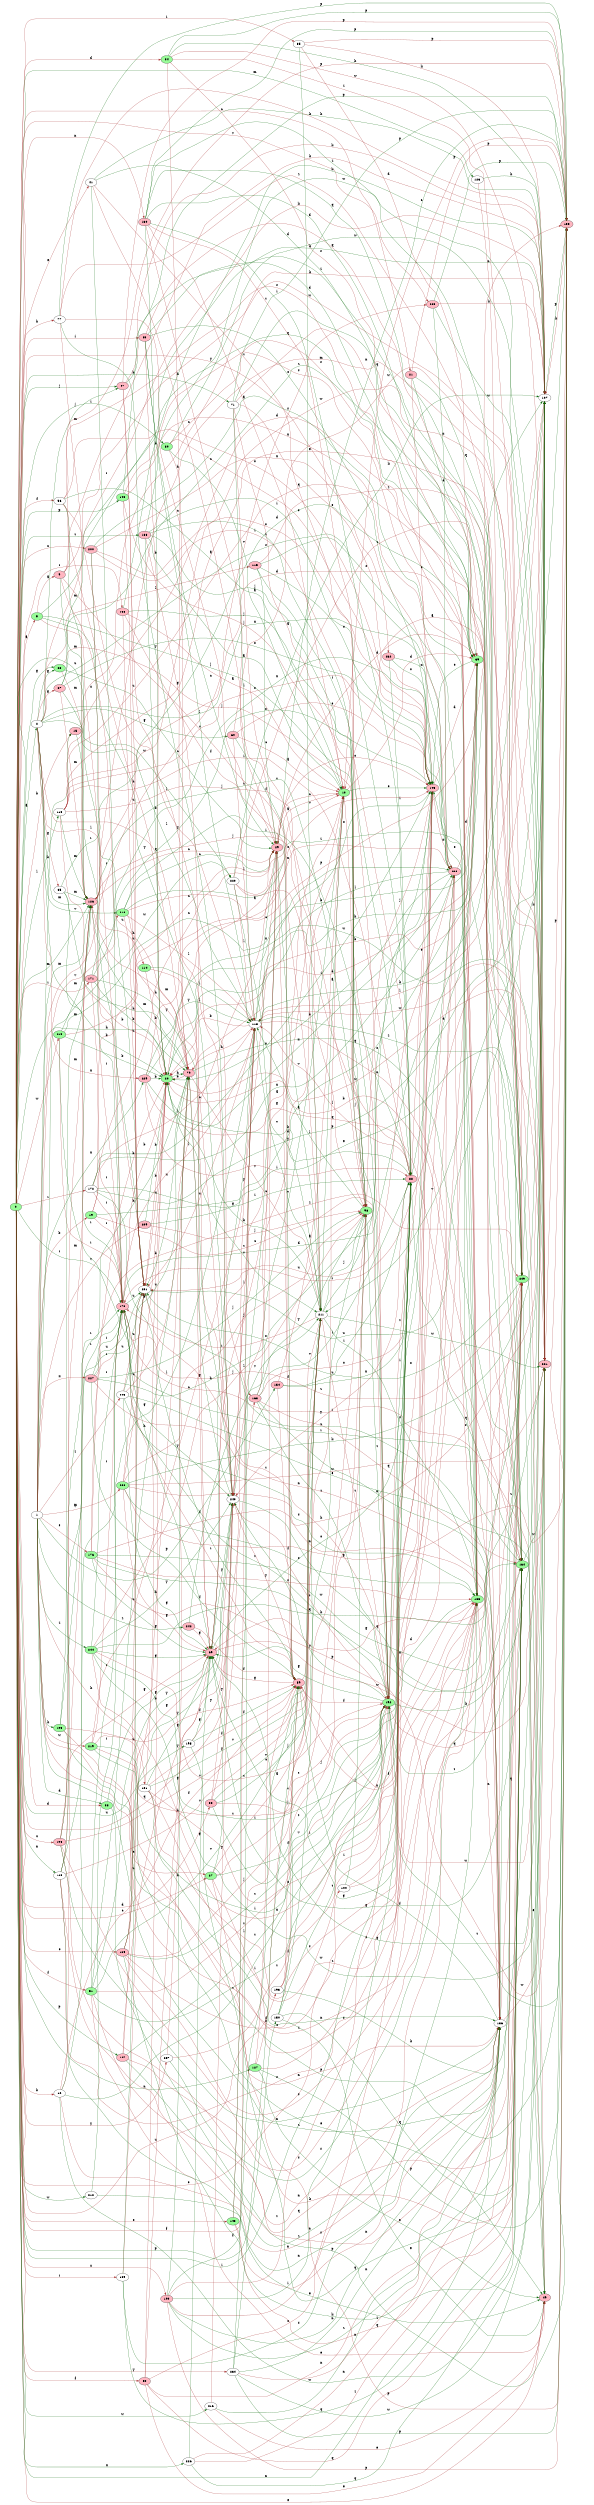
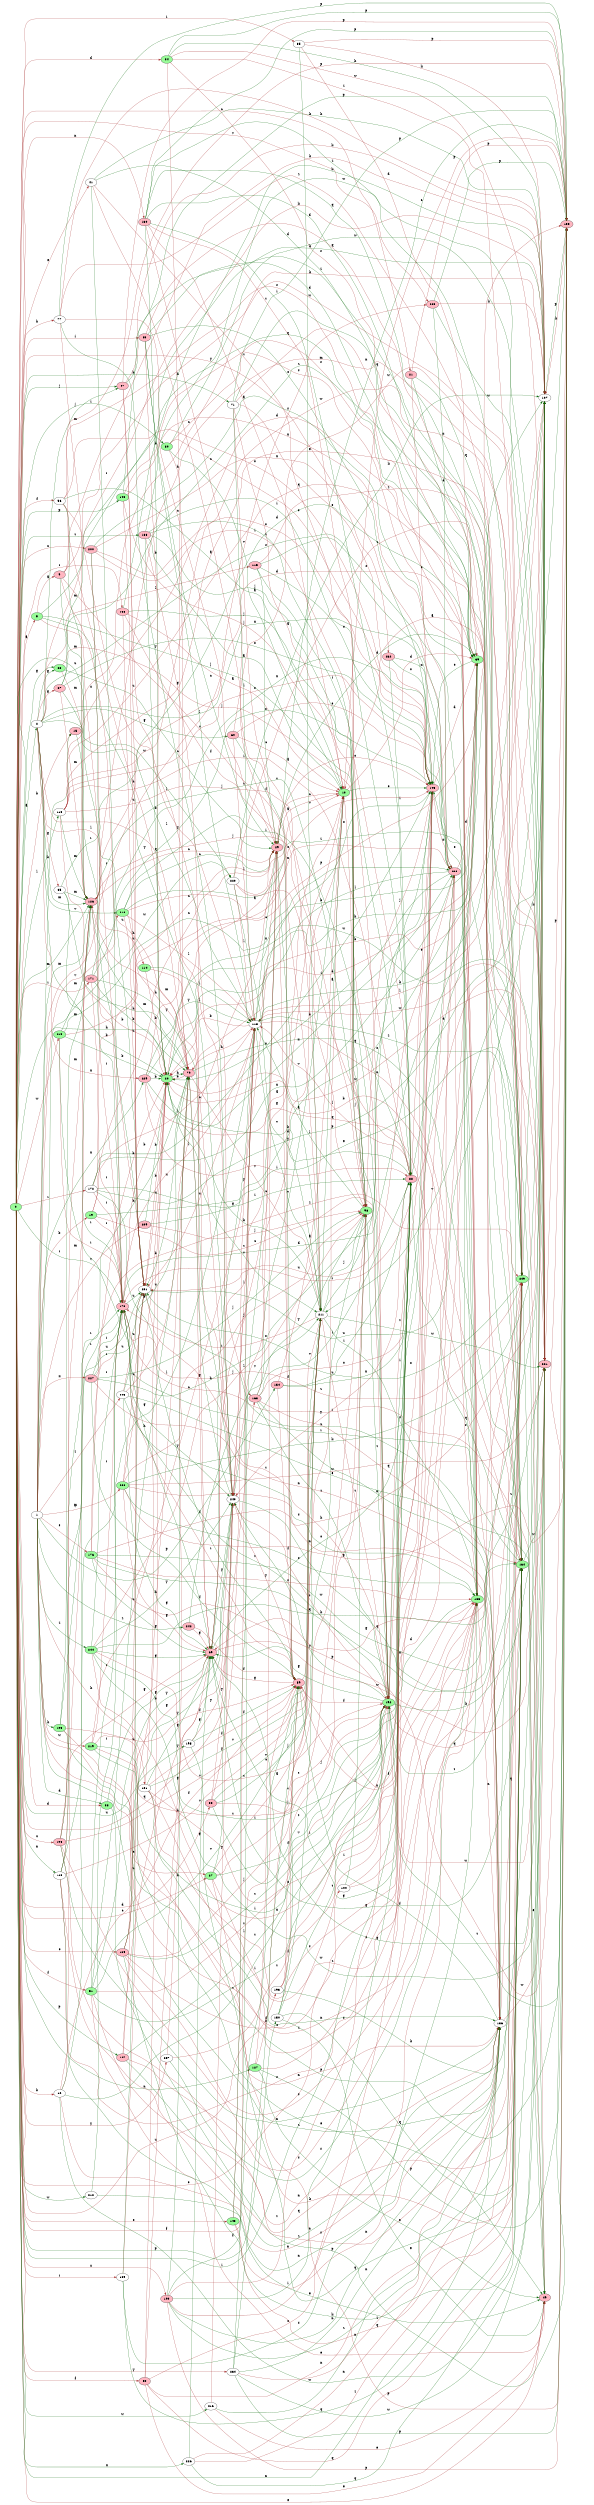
(477, 180) -> none
(336, 703) -> (336, 703)
